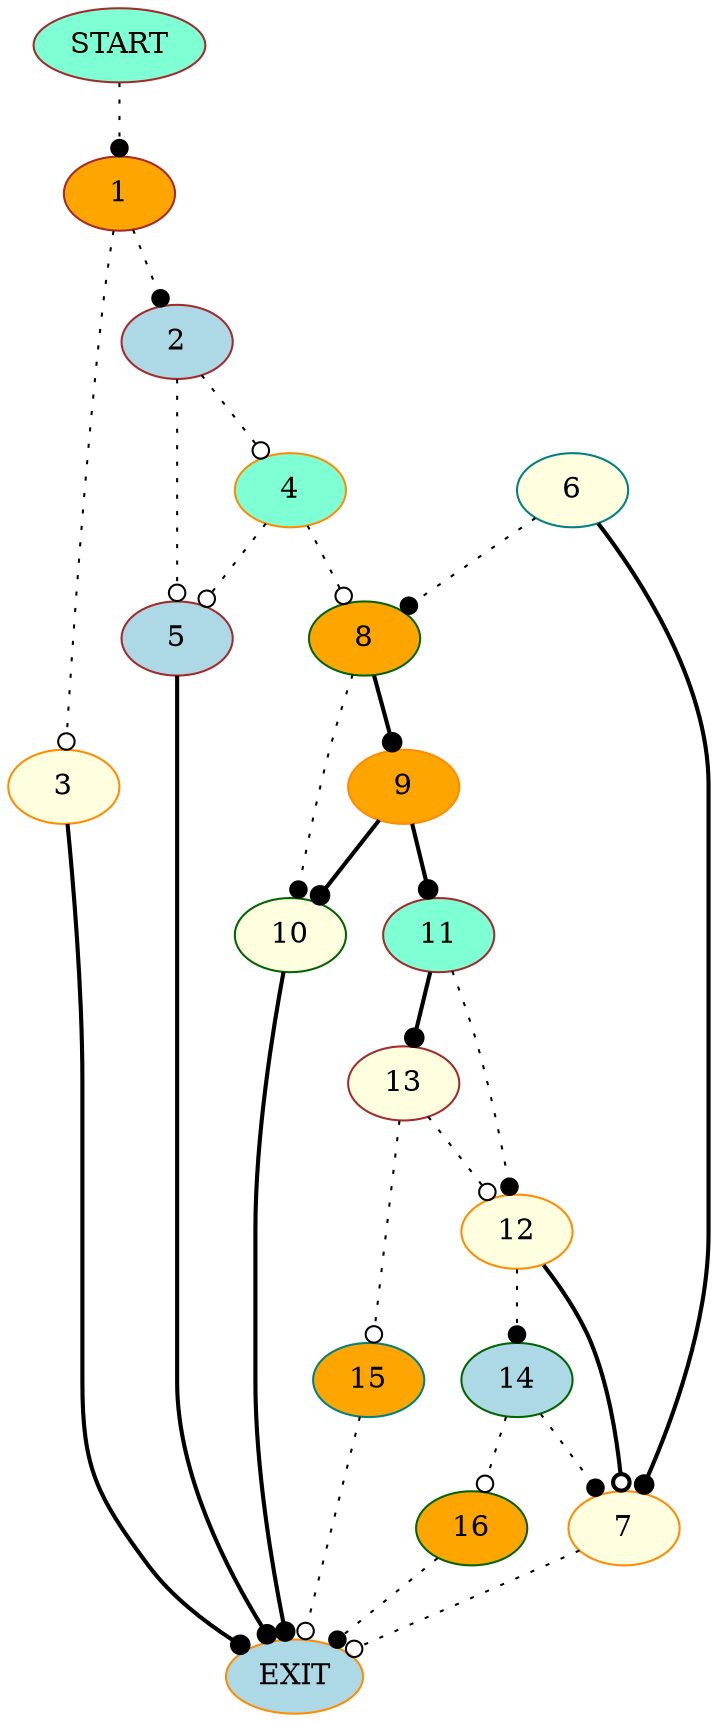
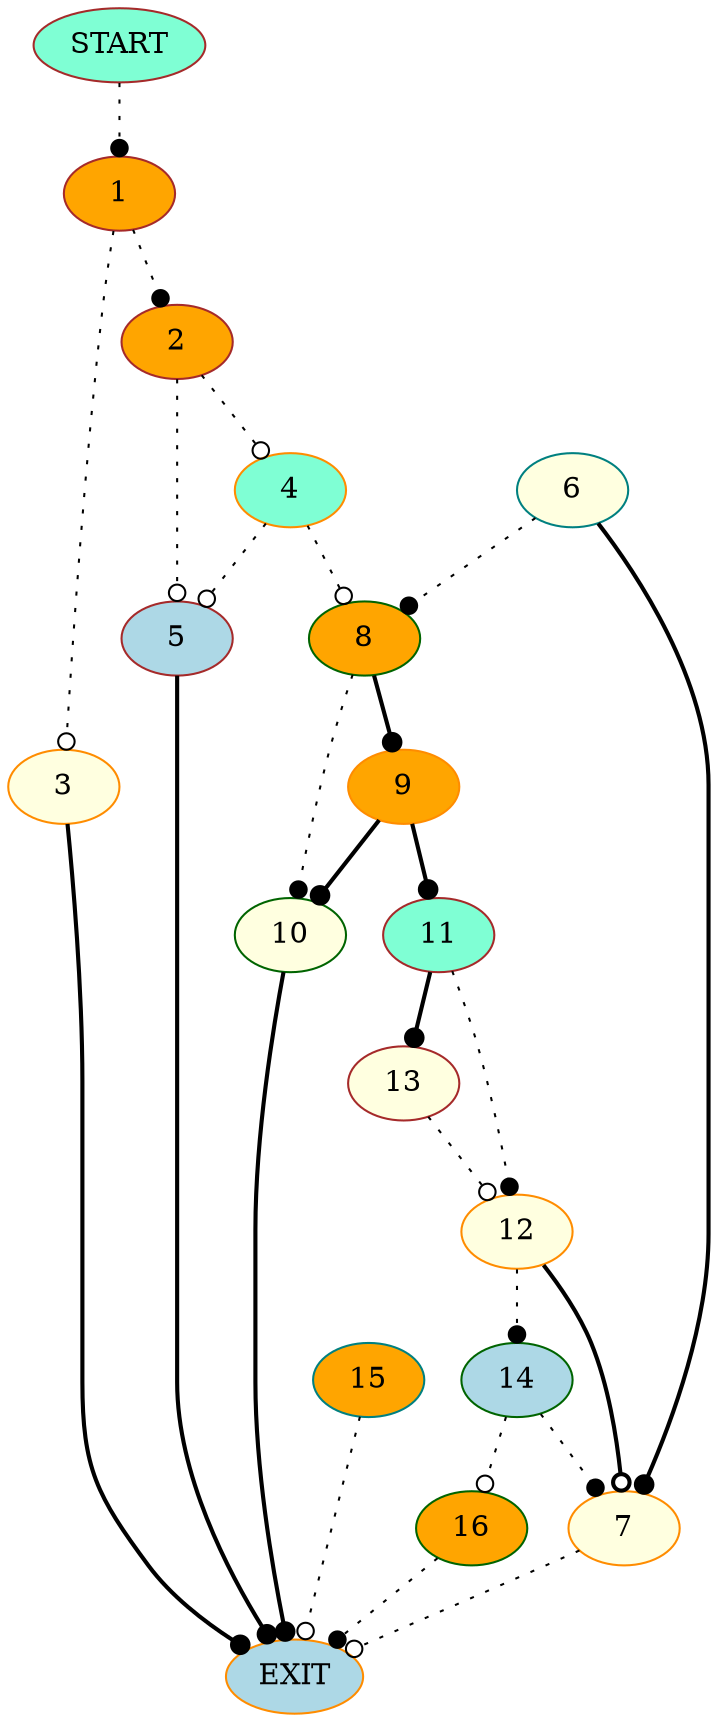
(177, 342) -> (177, 342)
(387, 1223) -> none
